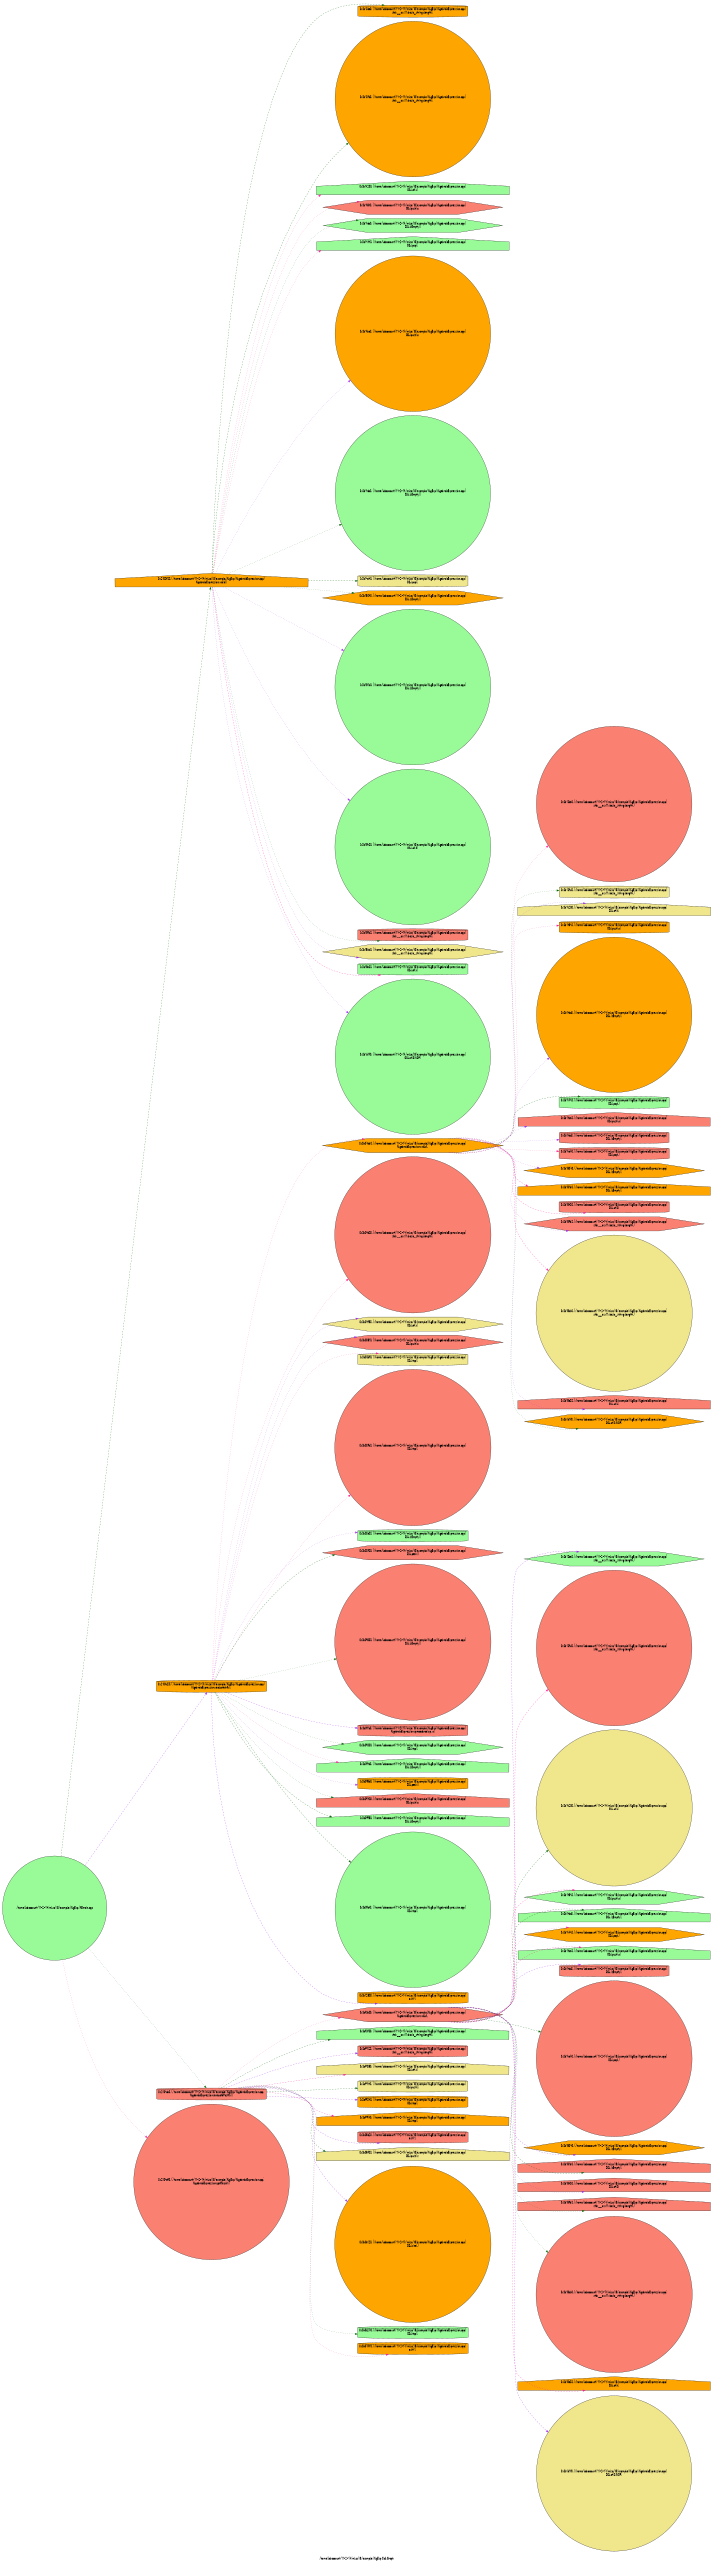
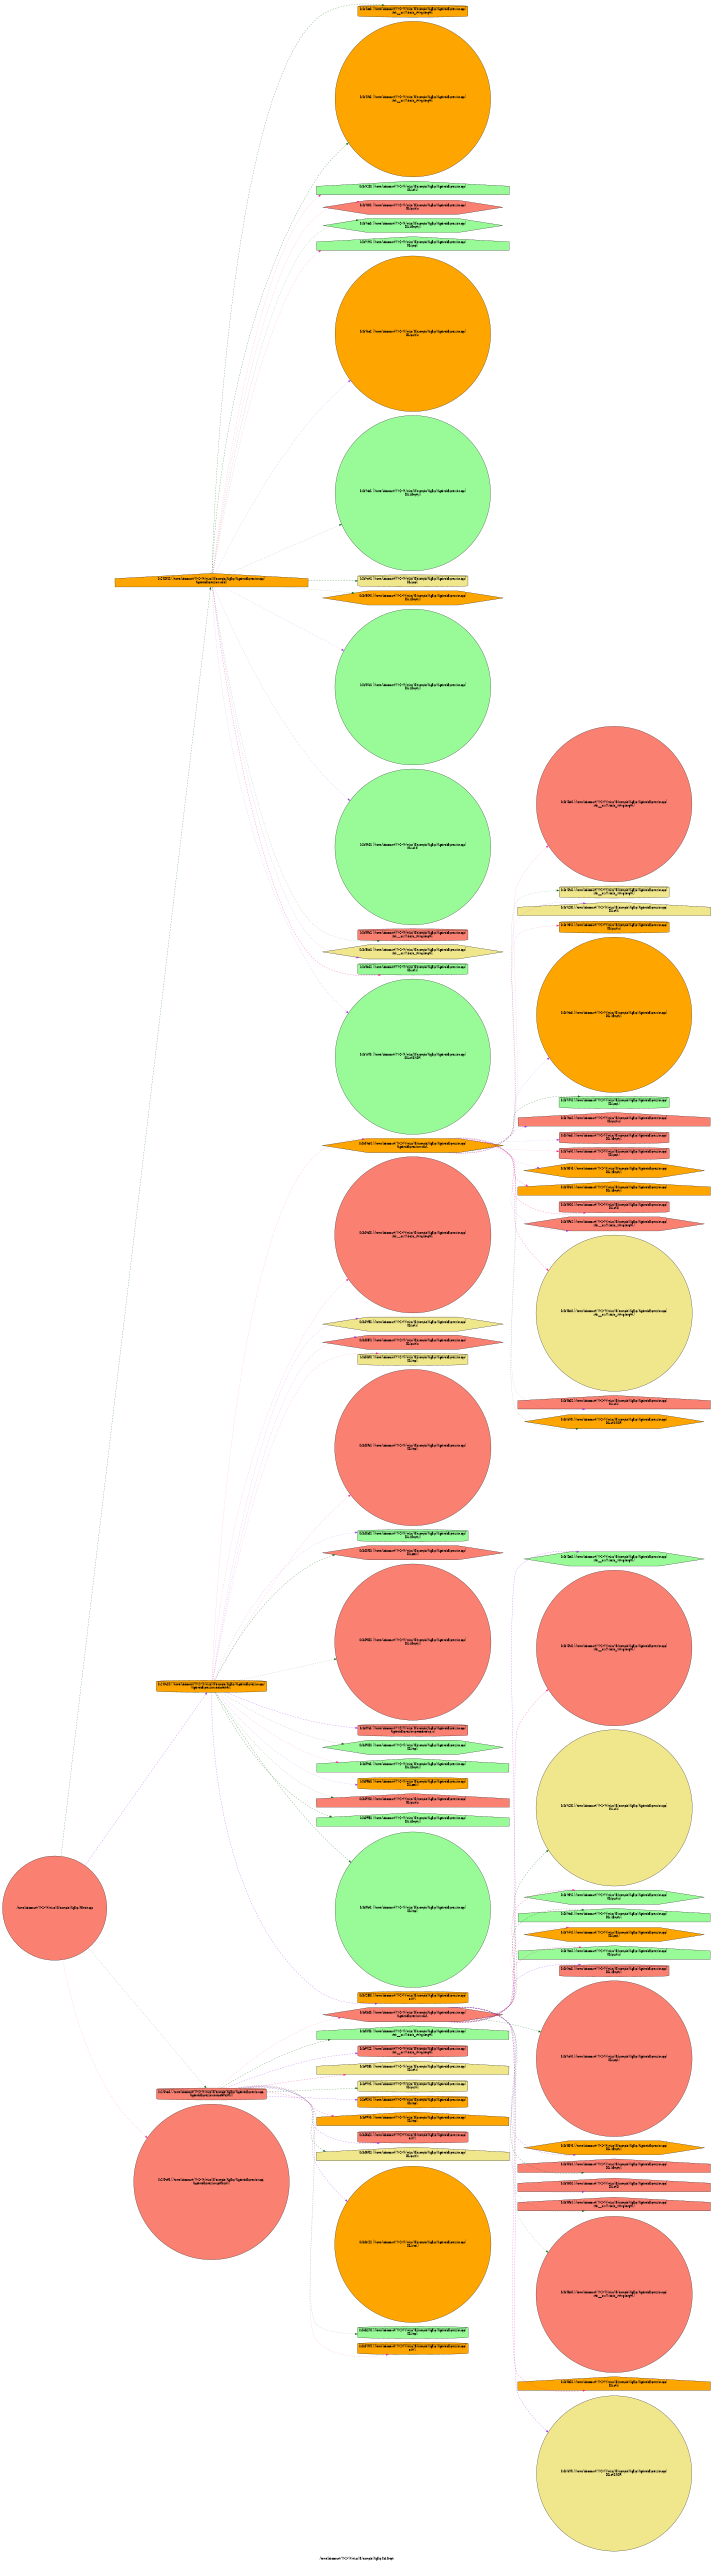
(55, 1908) -> (55, 1908)
